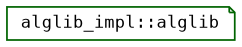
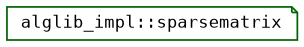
(121, 23) -> (152, 23)
